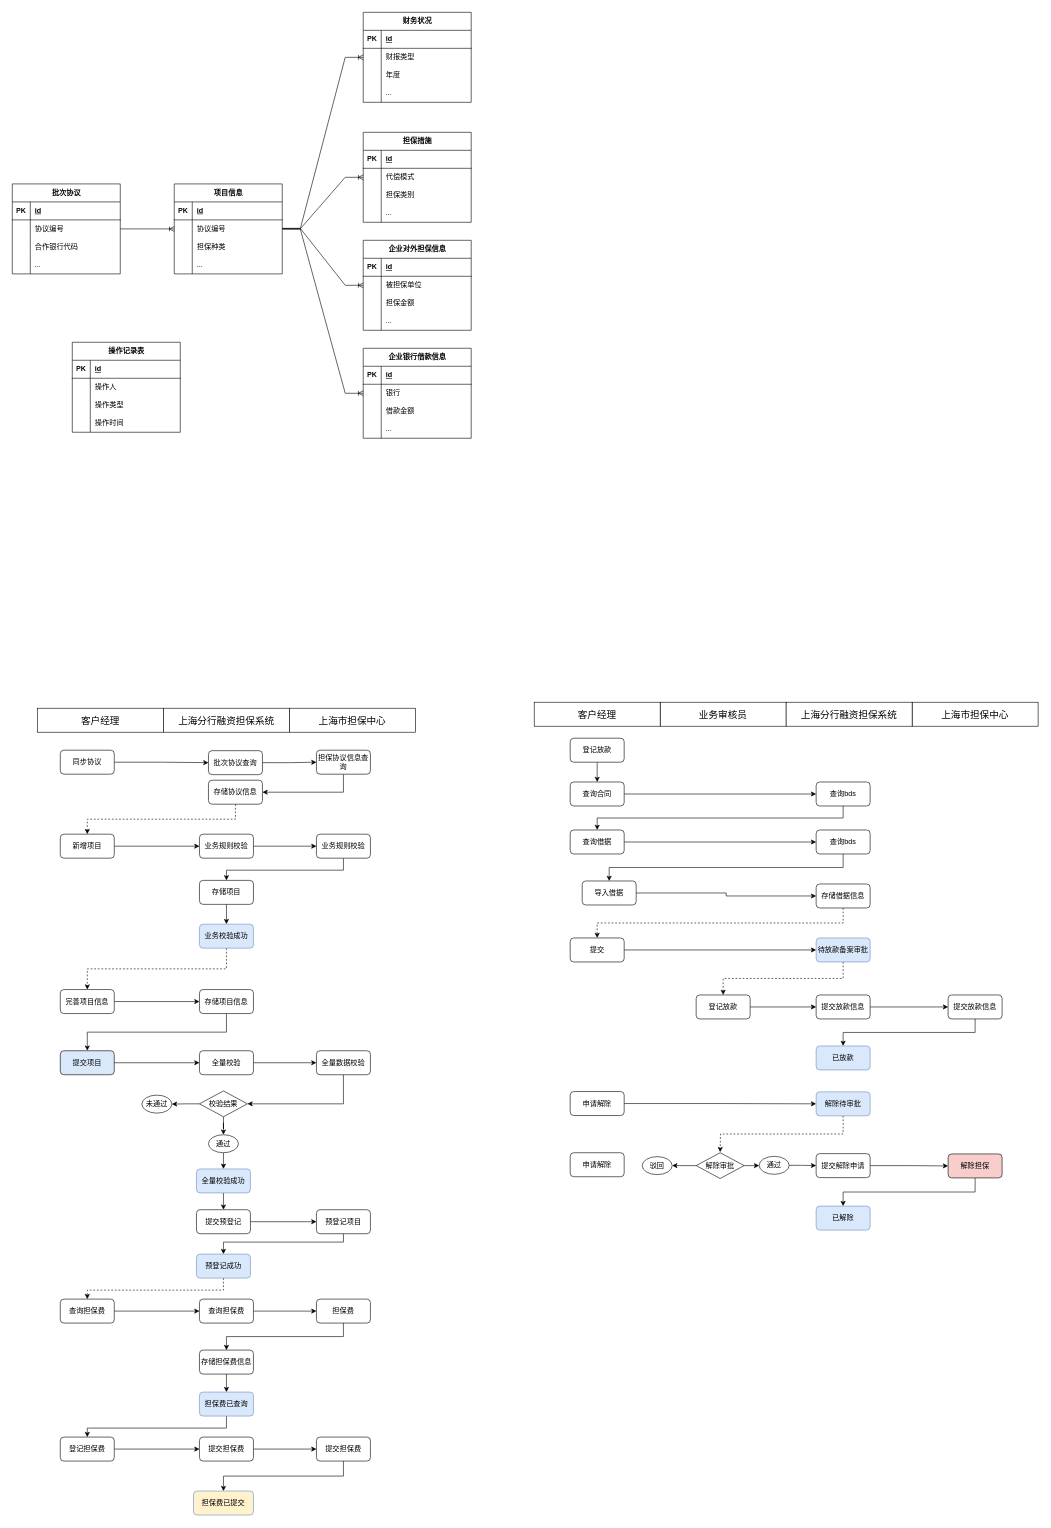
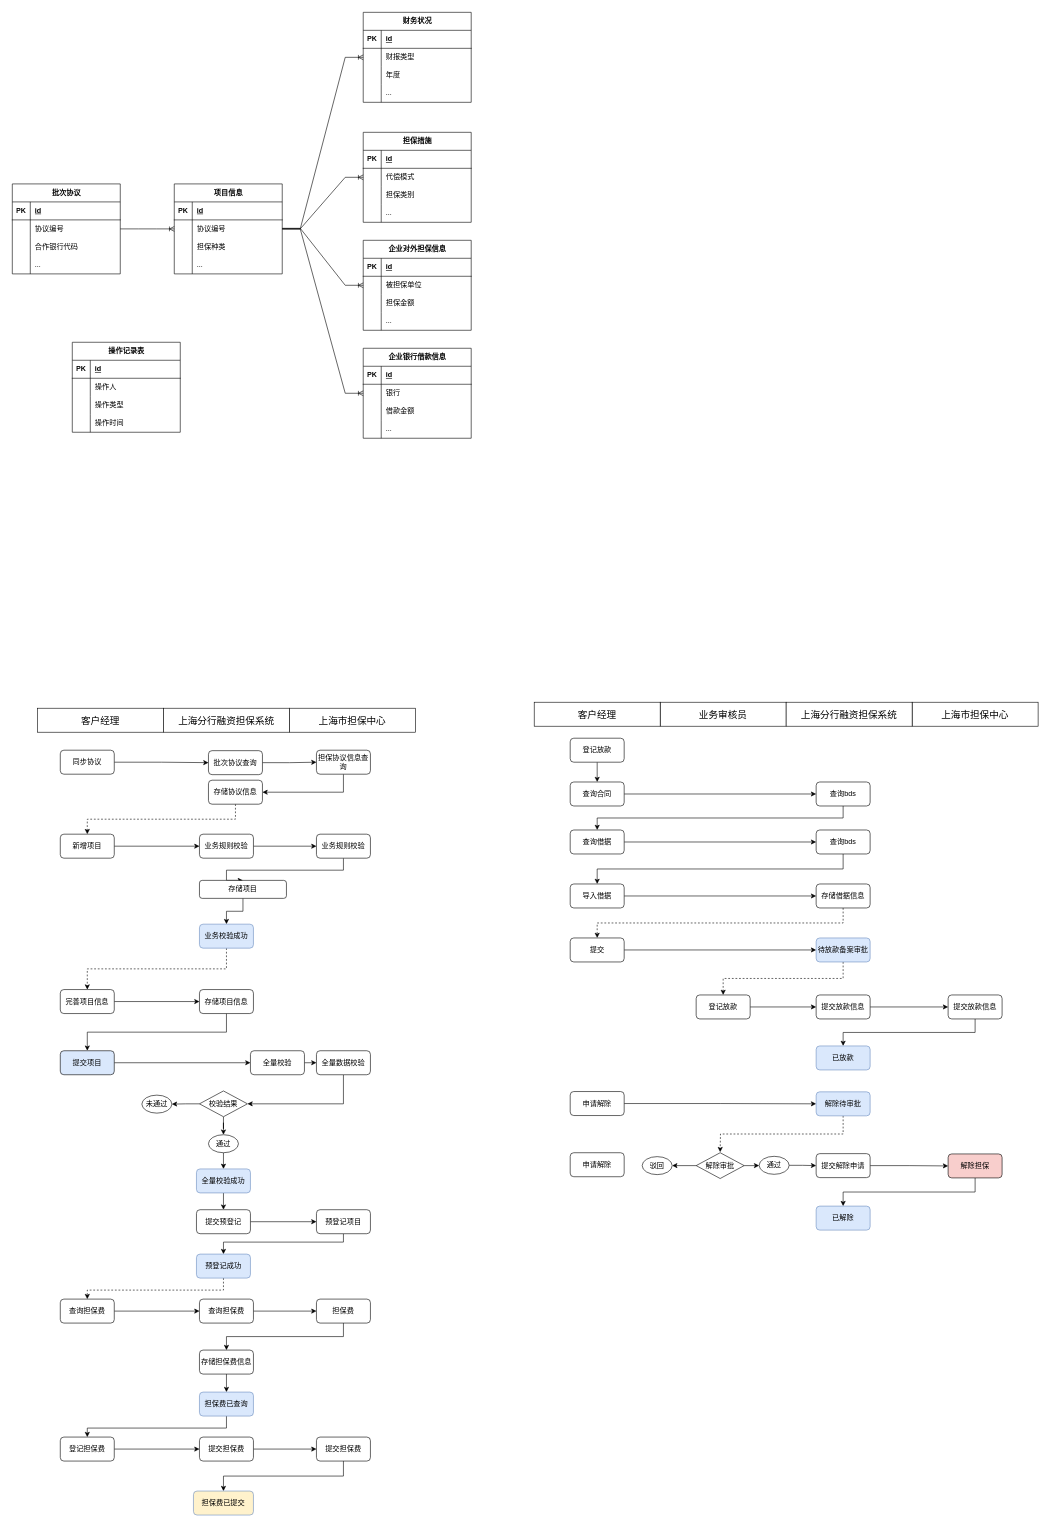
(227, 893) -> (243, 890)
(609, 893) -> (597, 896)
(227, 1063) -> (278, 1063)
